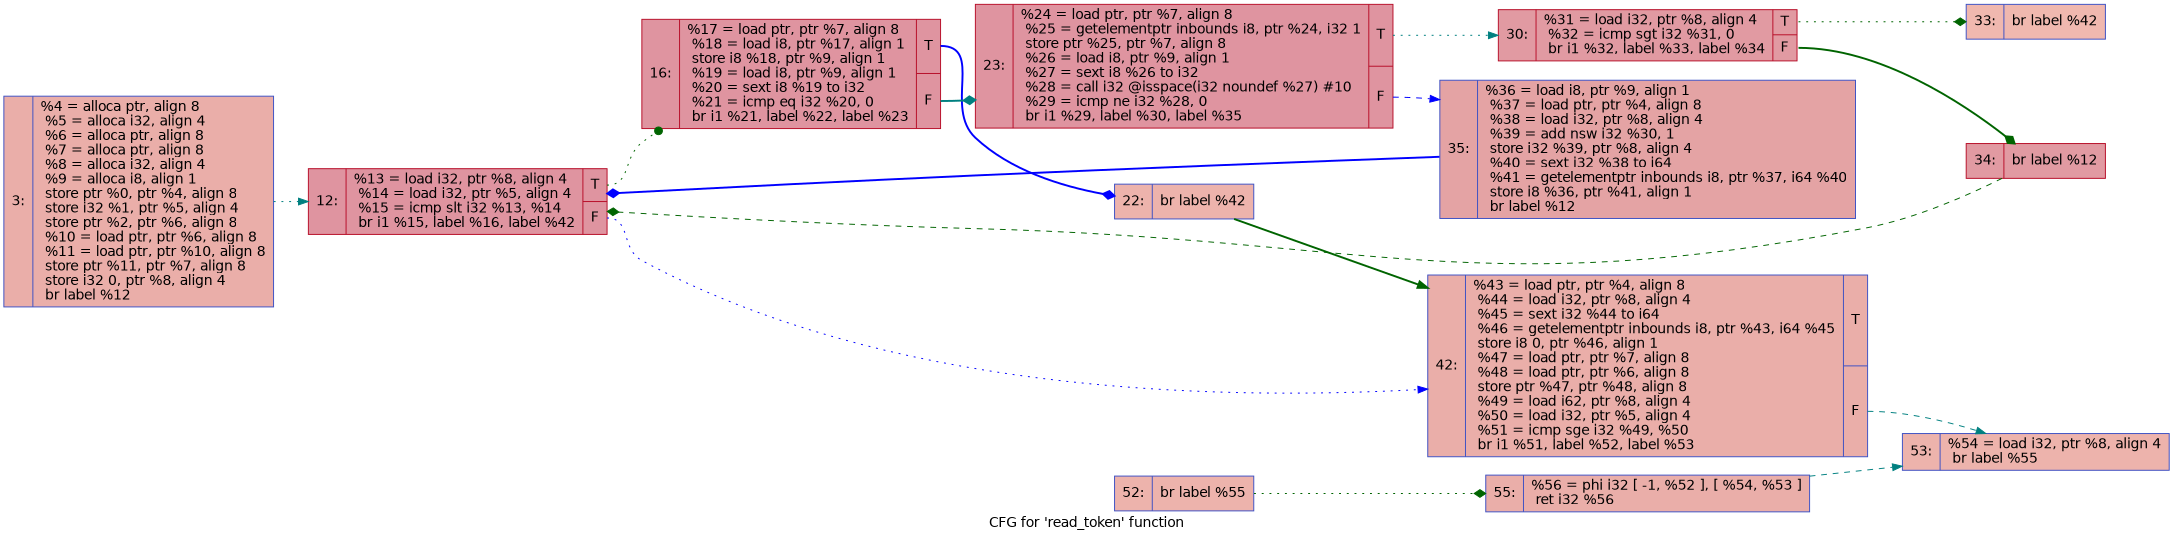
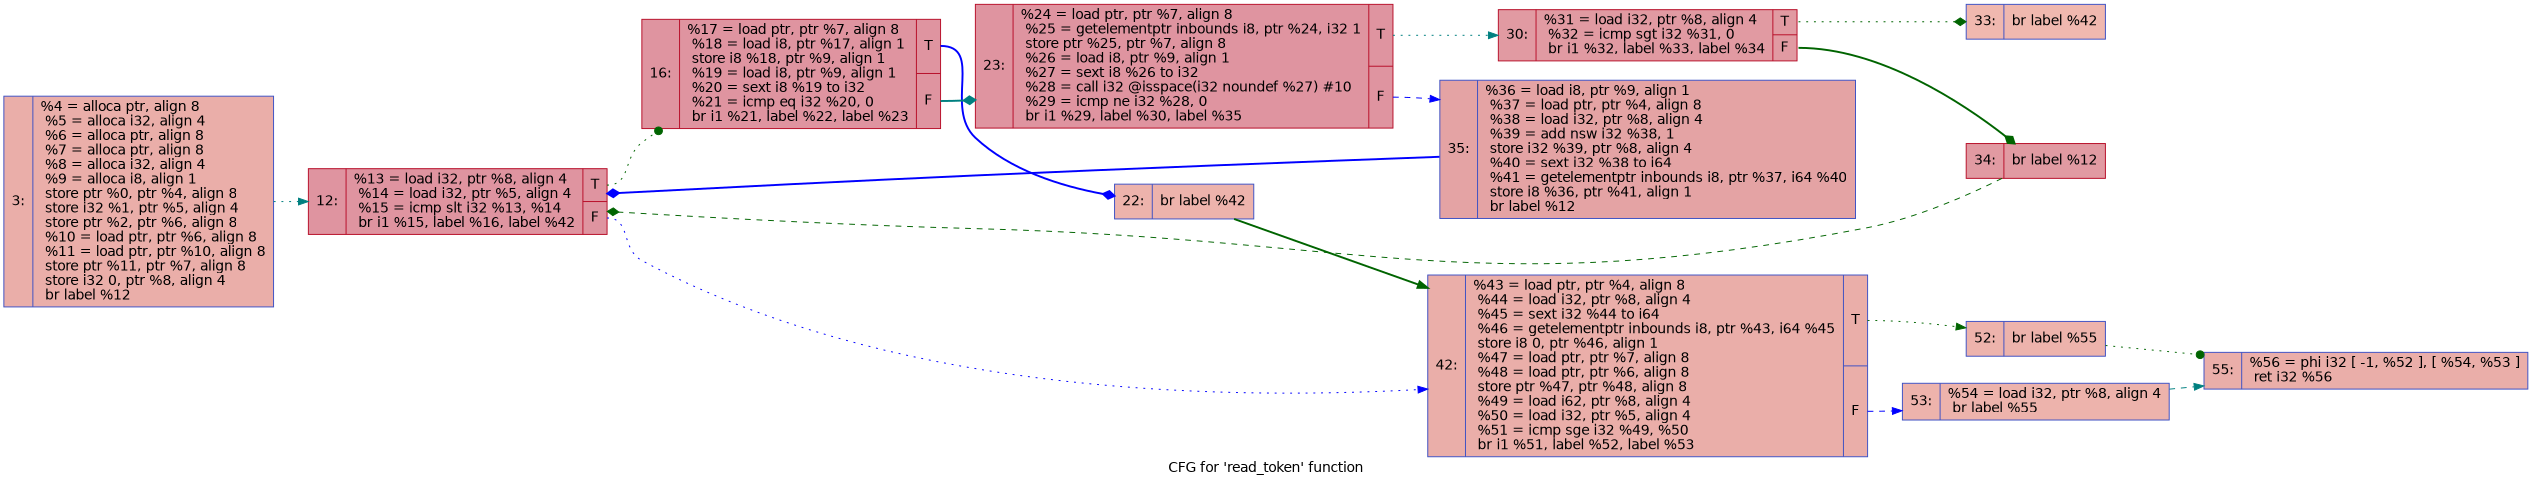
(1580, 134) -> (1580, 134)
none -> (1912, 322)
(1923, 417) -> (1880, 411)
(1851, 472) -> (2182, 388)
(1364, 493) -> (2151, 350)
